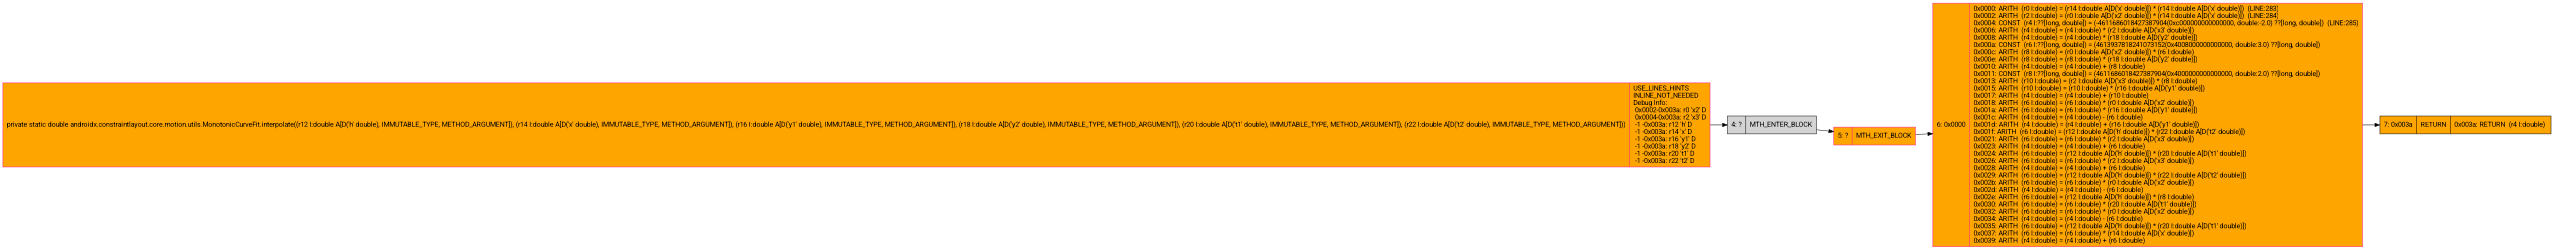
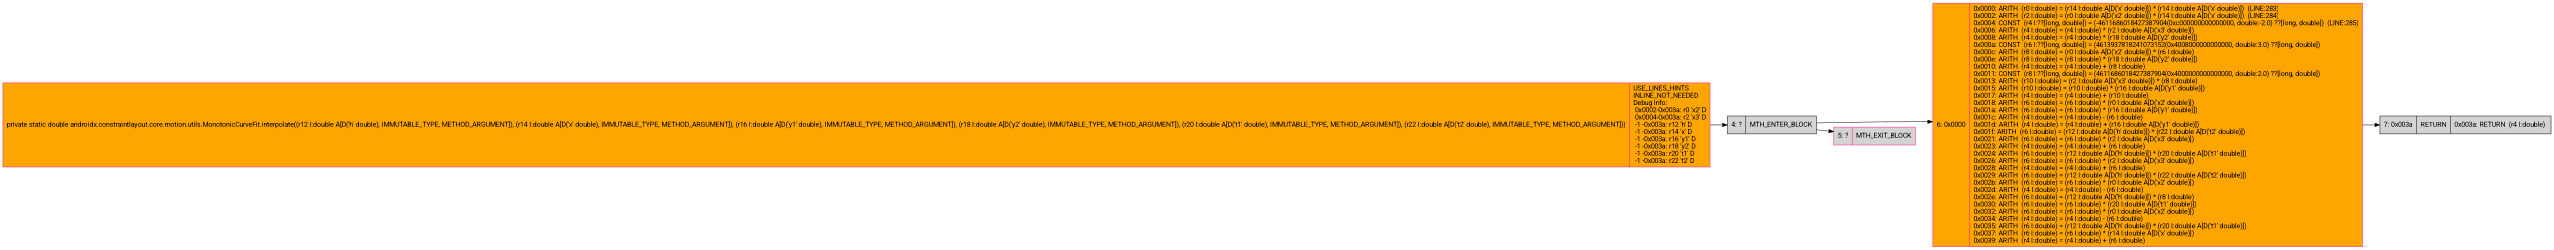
(2465, 125) -> (2465, 125)
(1922, 134) -> (1872, 122)
(1875, 136) -> (1875, 136)
